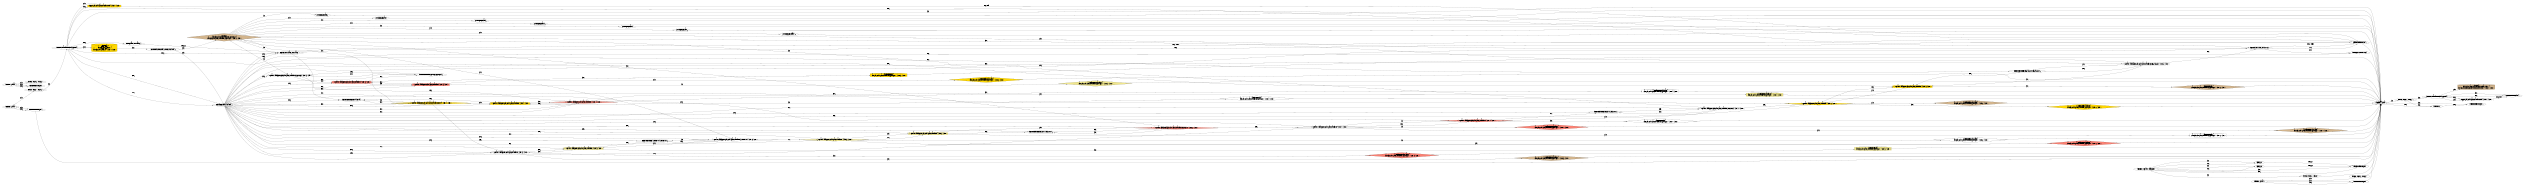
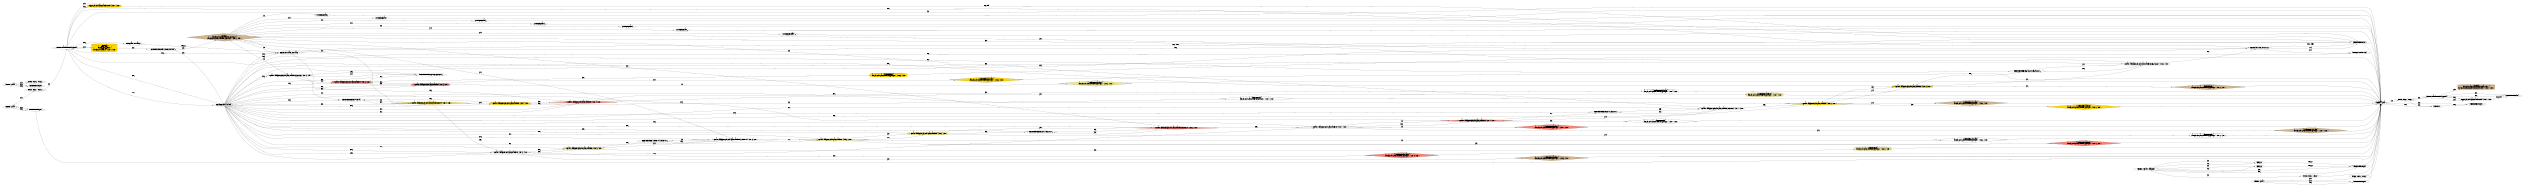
(424, 141) -> none
